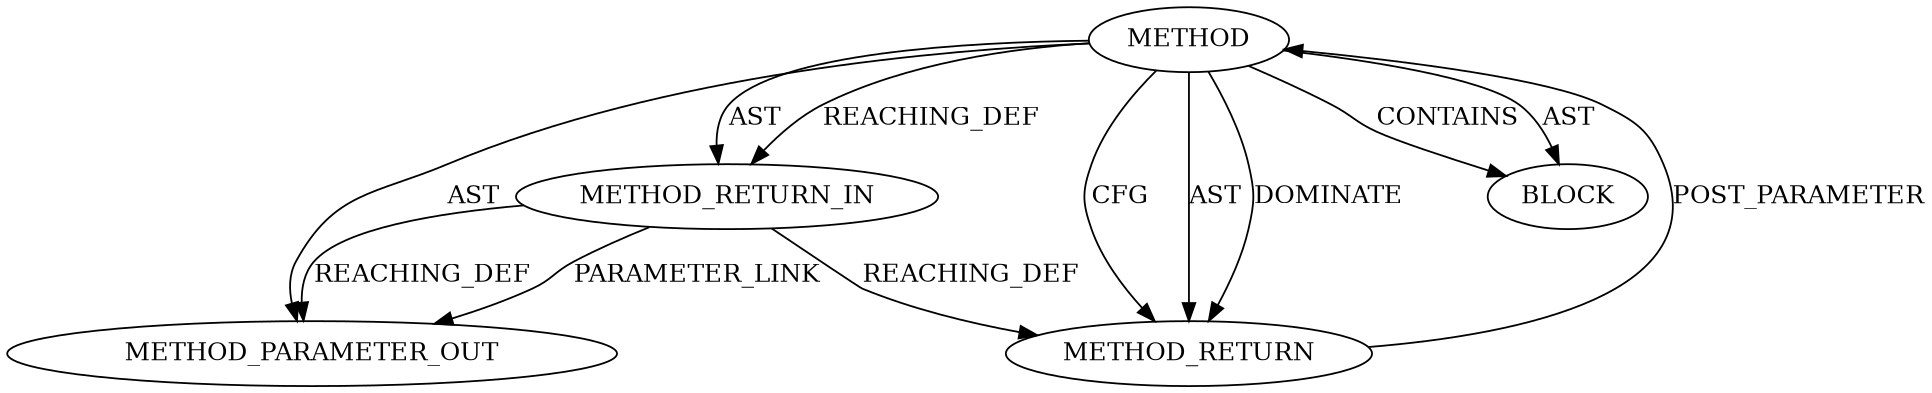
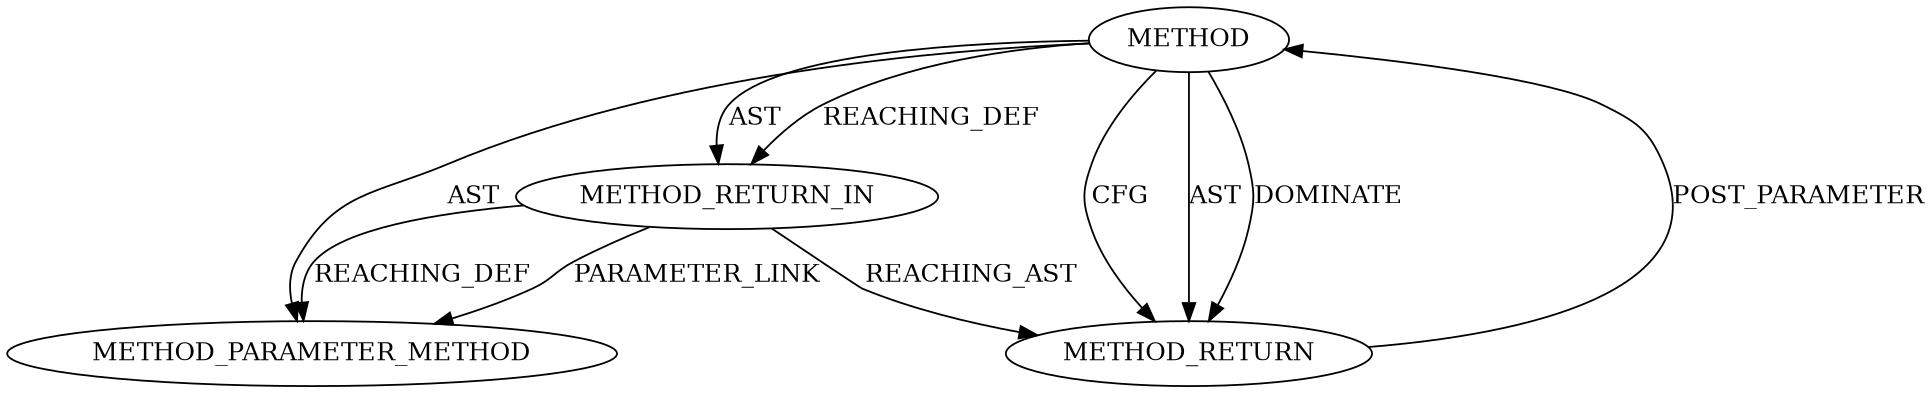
(1568, 197) -> none
(972, 275) -> (972, 275)
(312, 354) -> (312, 354)
